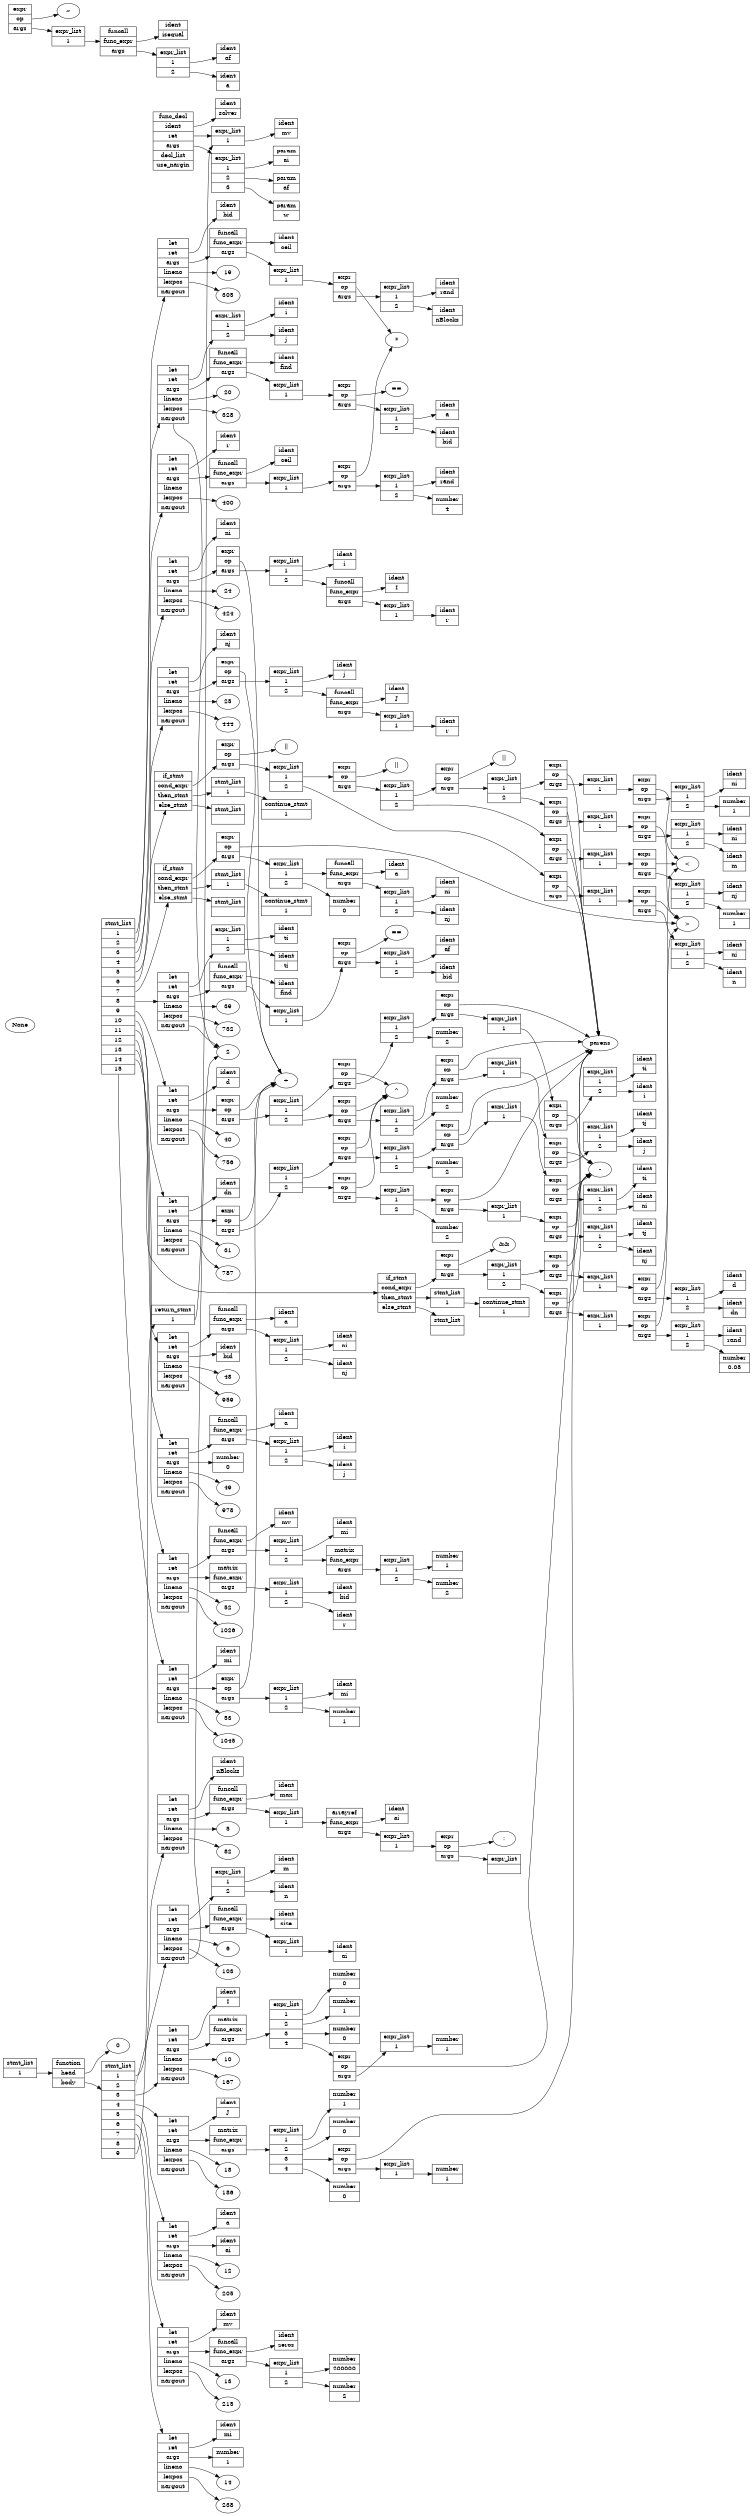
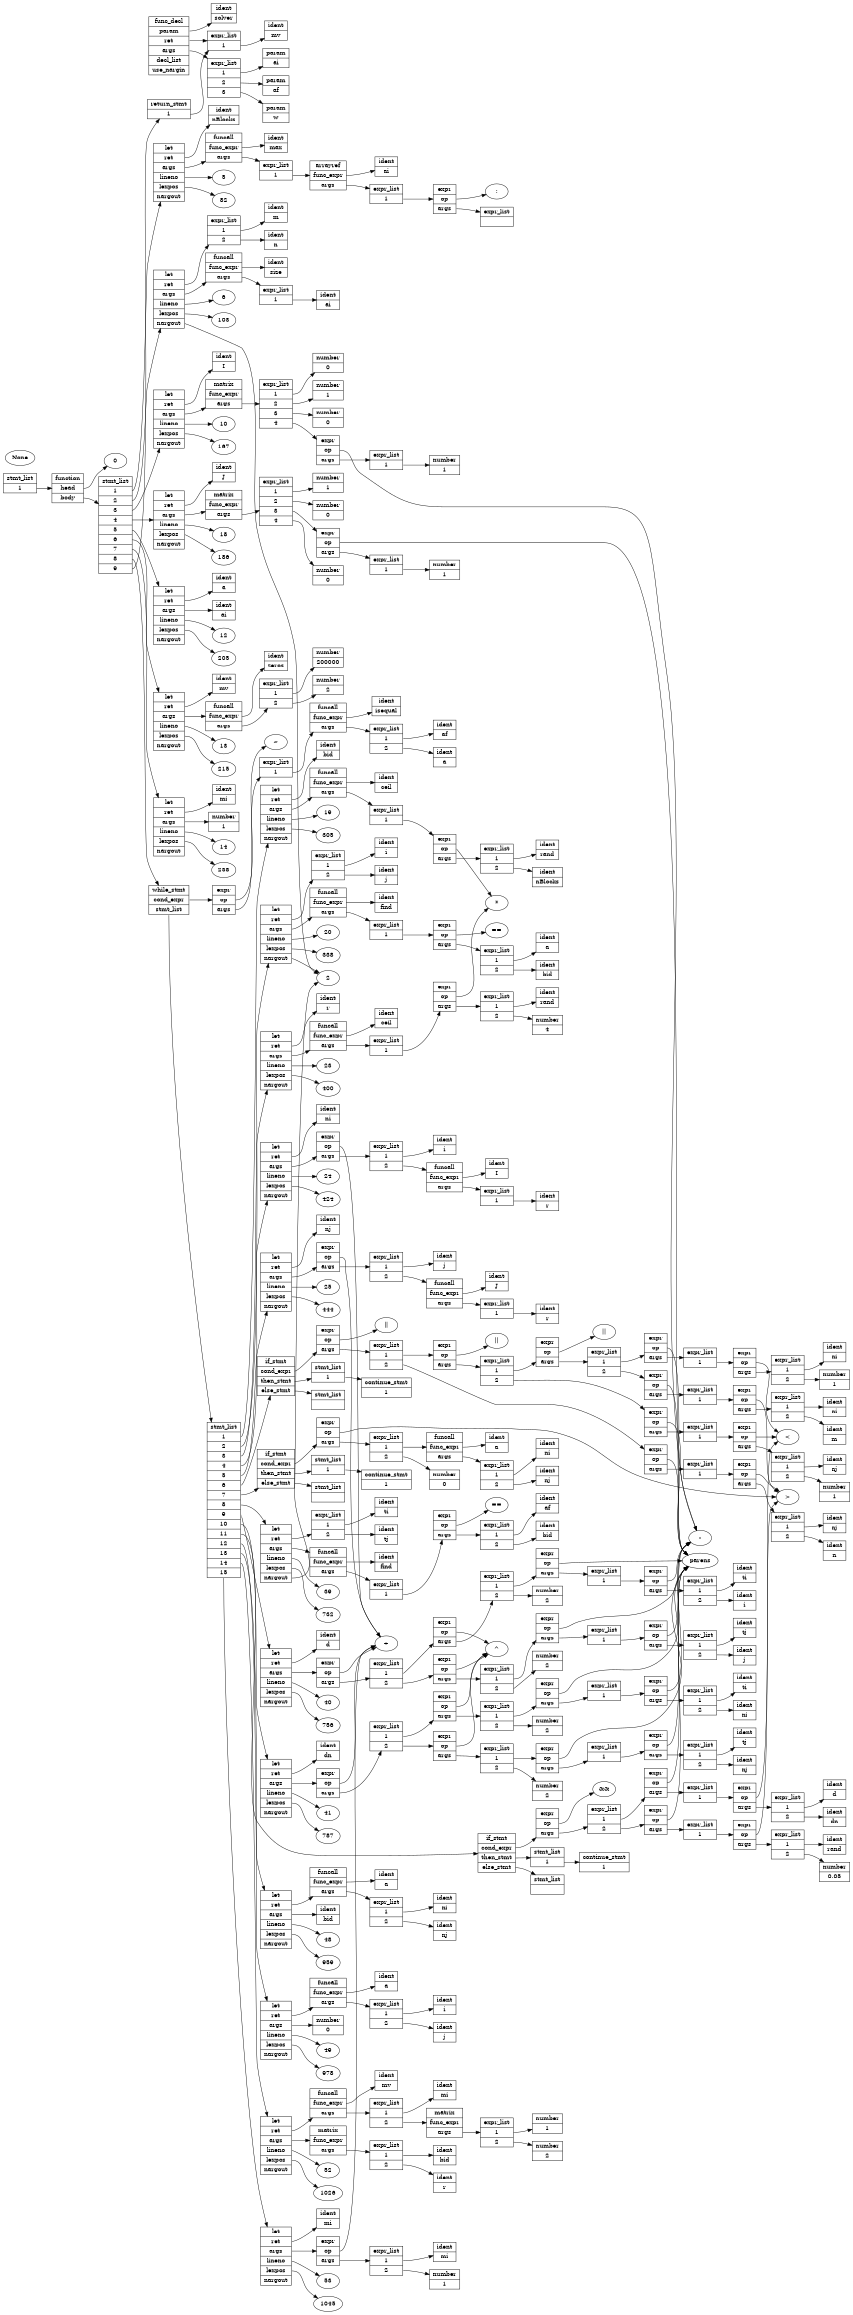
(173, 126) -> (169, 31)
(228, 415) -> (328, 955)
none -> (169, 900)
none -> (328, 1066)
(228, 1251) -> (328, 1813)
